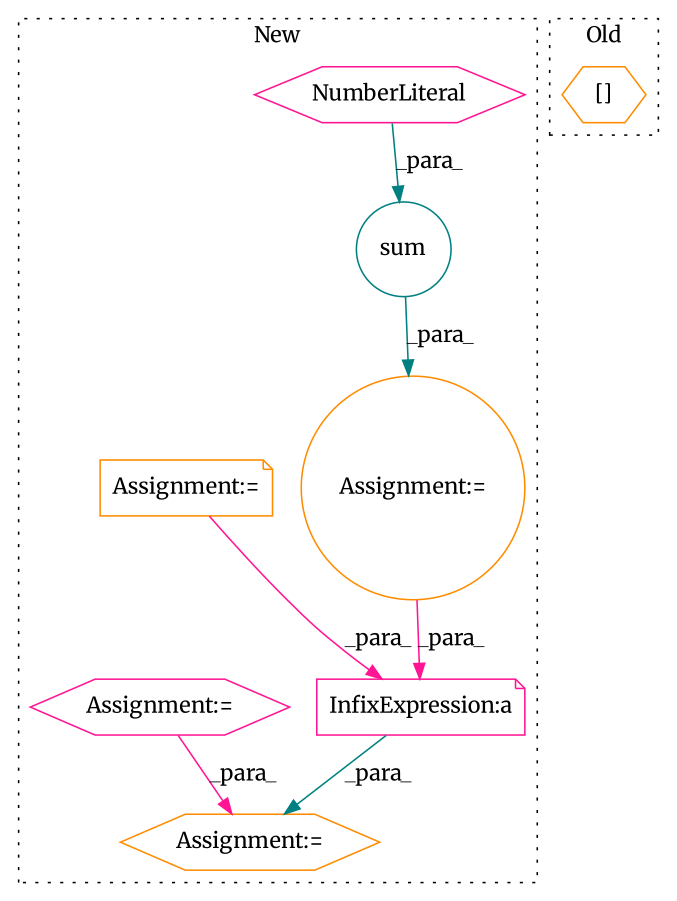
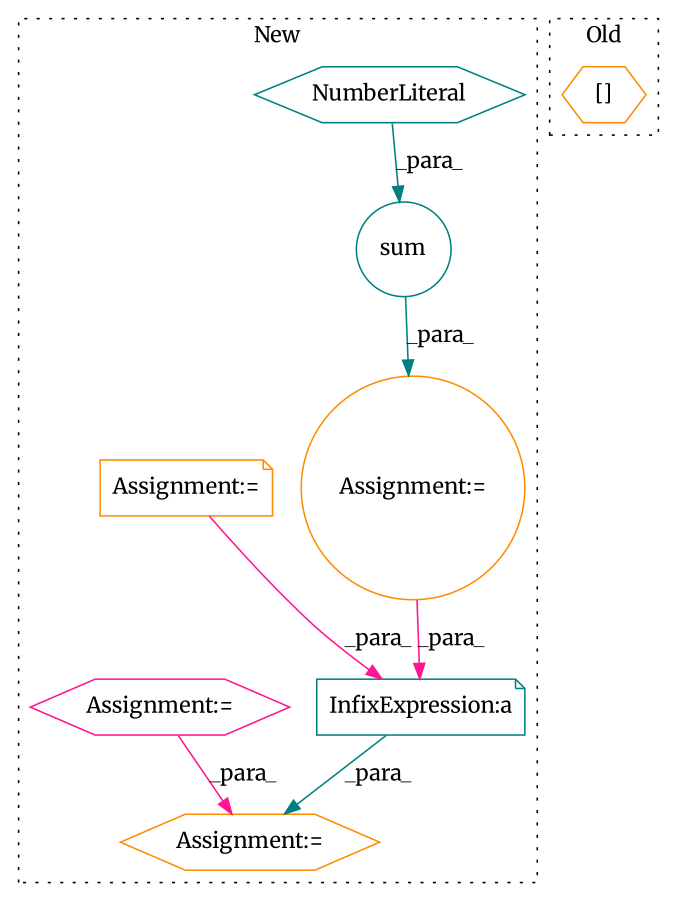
(390, 95) -> (390, 95)
(421, 707) -> (421, 707)
